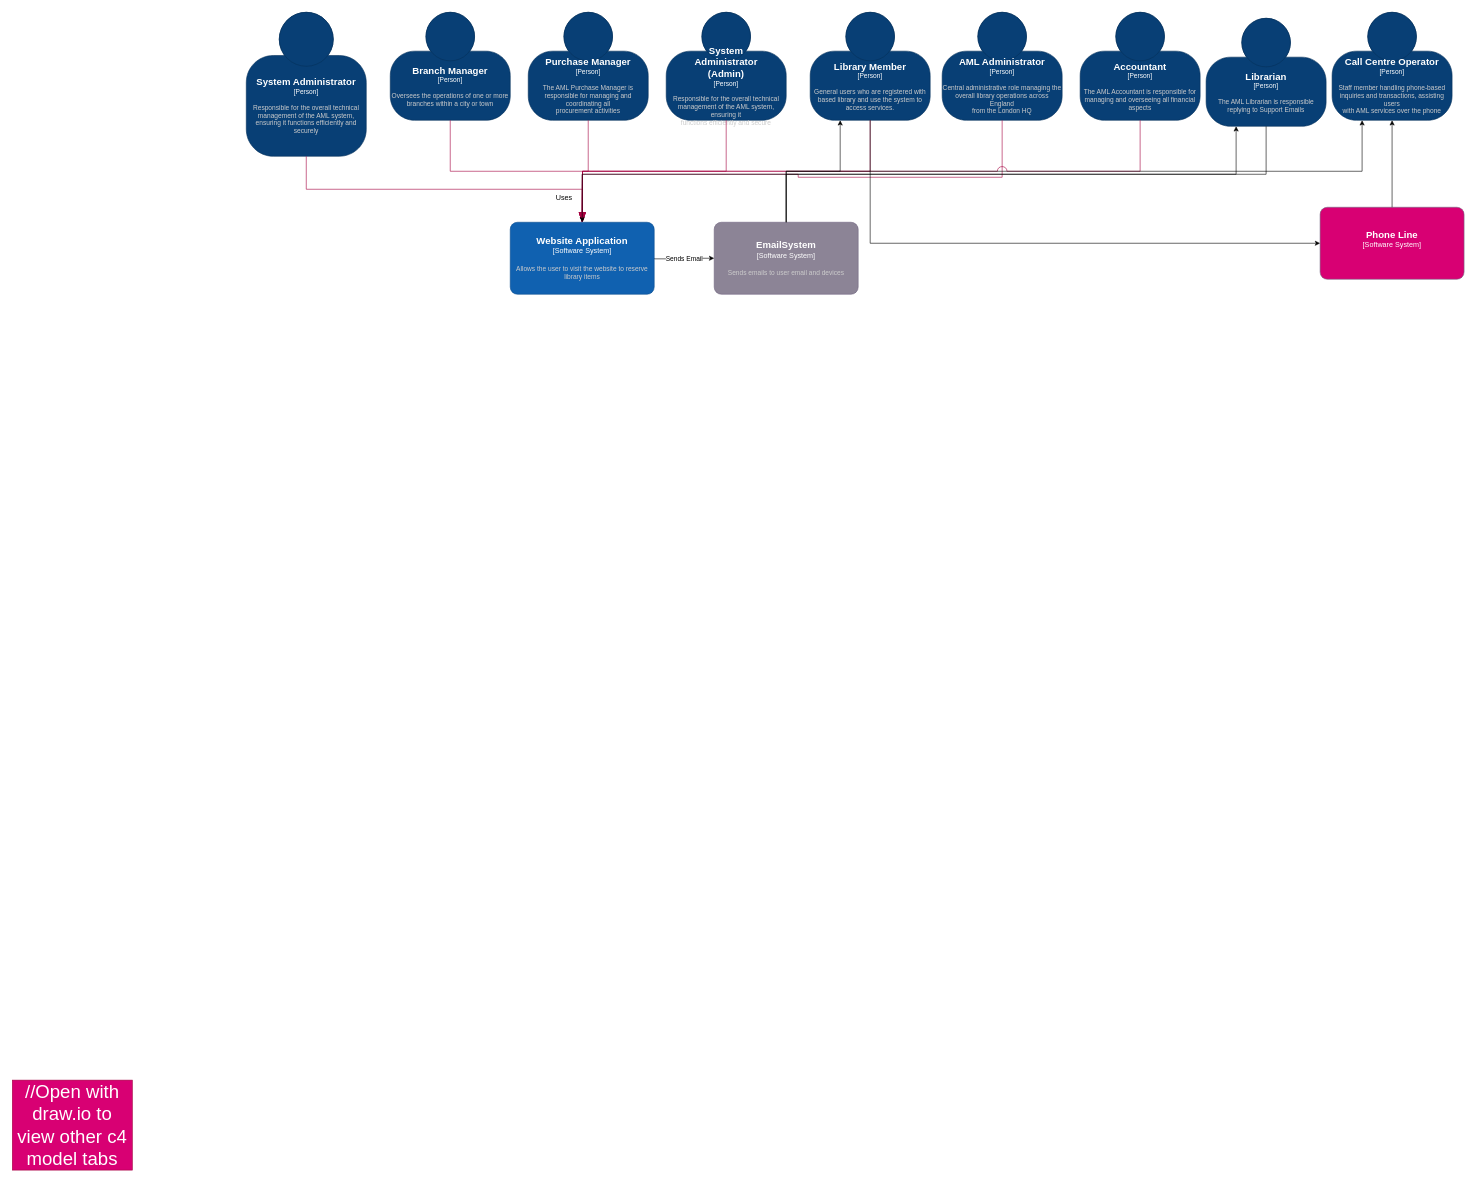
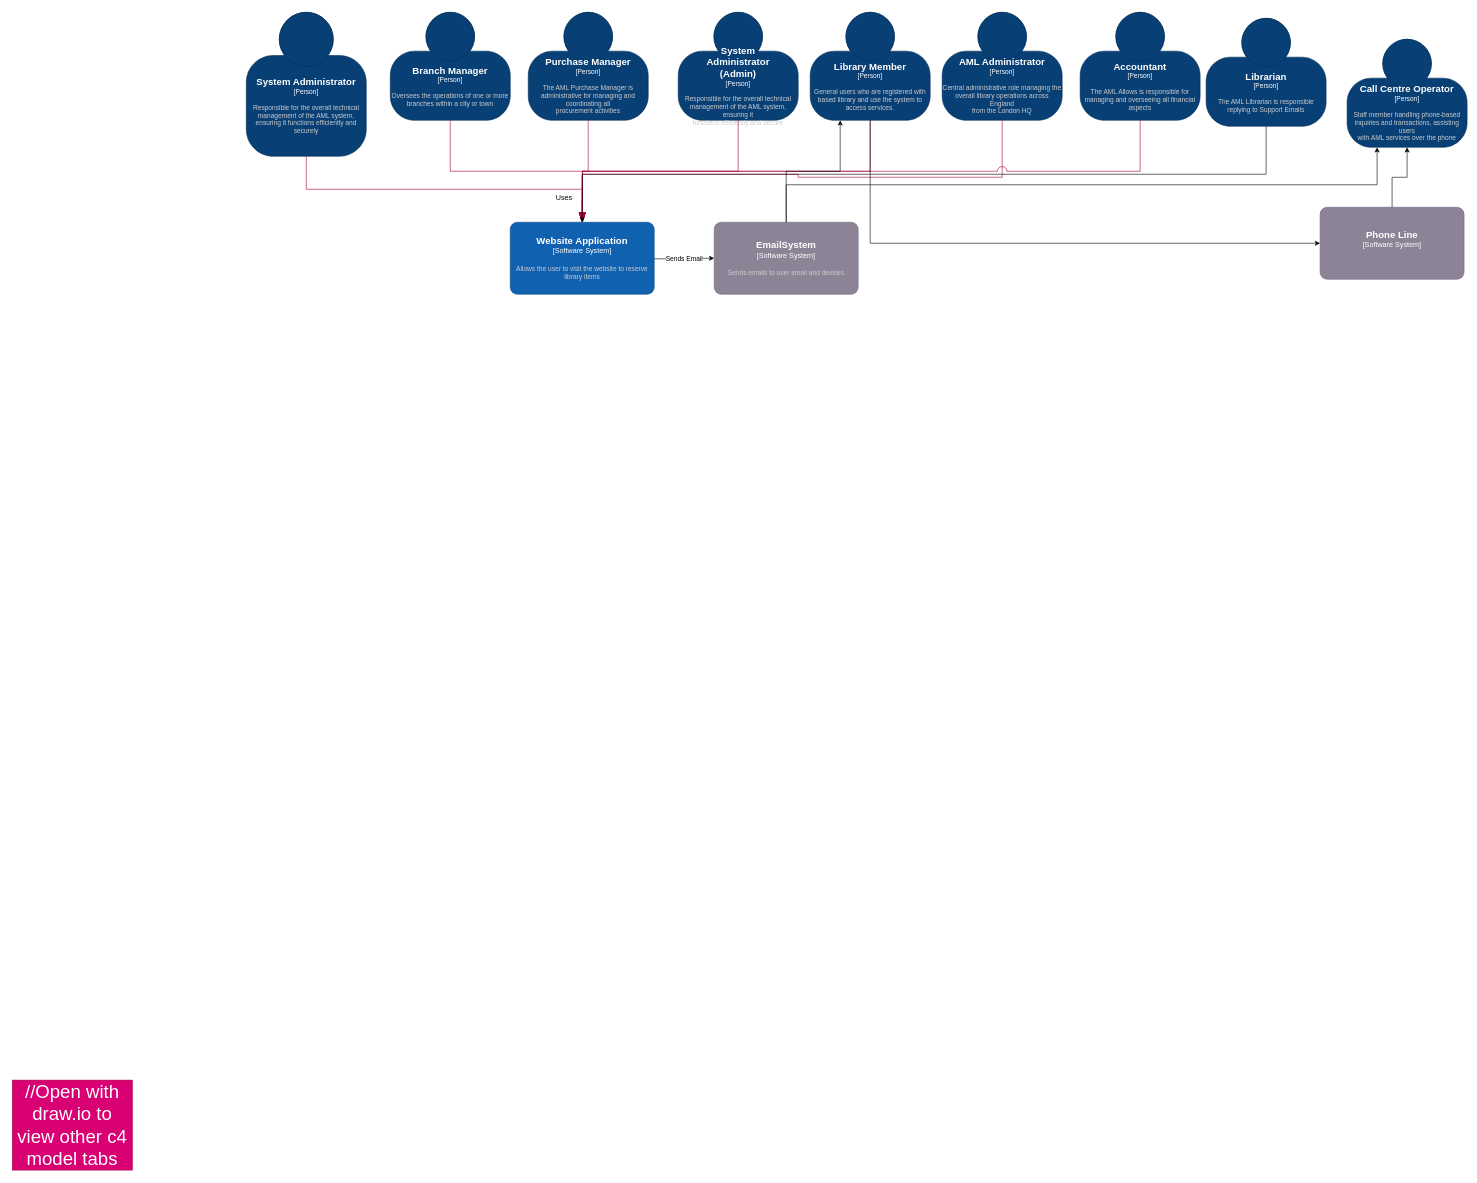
(726, 66) -> (738, 66)
(1392, 66) -> (1407, 93)
(588, 86) -> (588, 86)
(1140, 86) -> (1140, 86)
(1236, 131) -> none
(1392, 243) -> (1392, 243)
